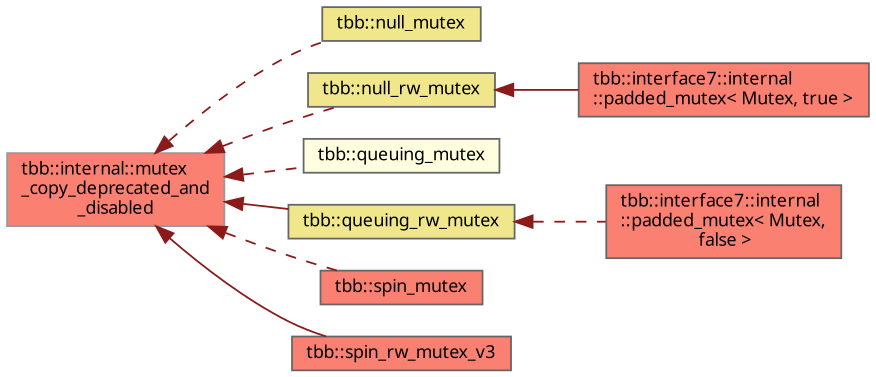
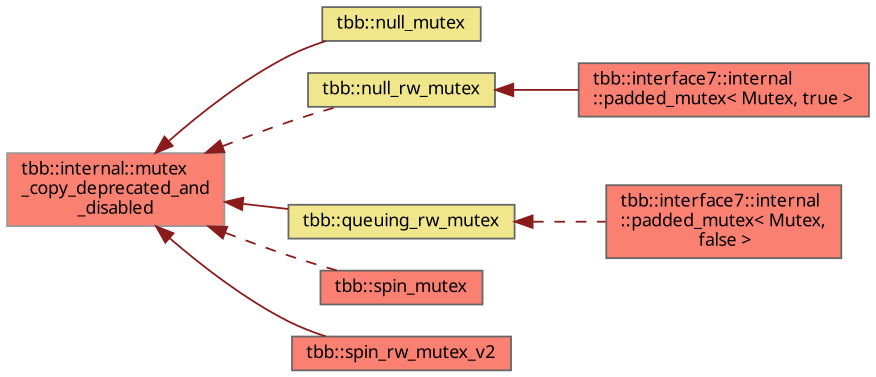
(243, 83) -> (243, 83)
(402, 156) -> none
(402, 353) -> (402, 353)
